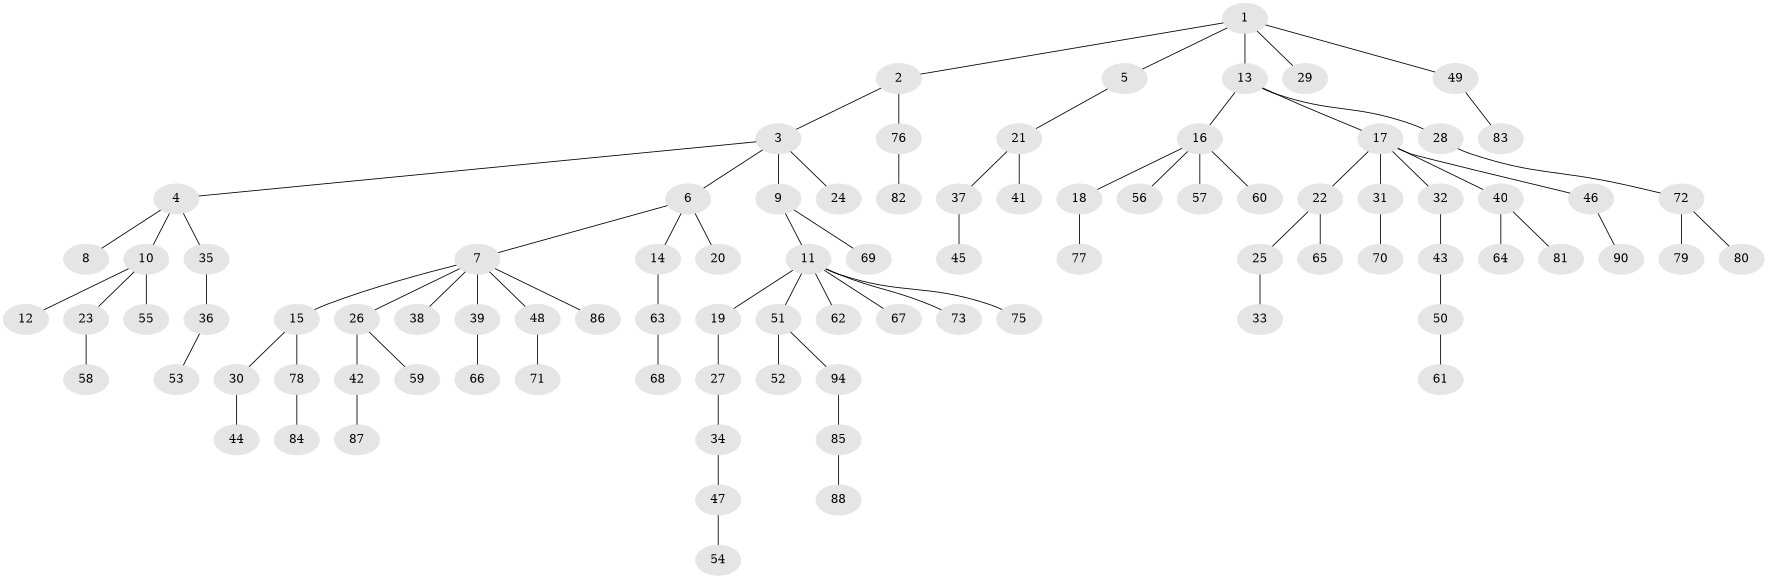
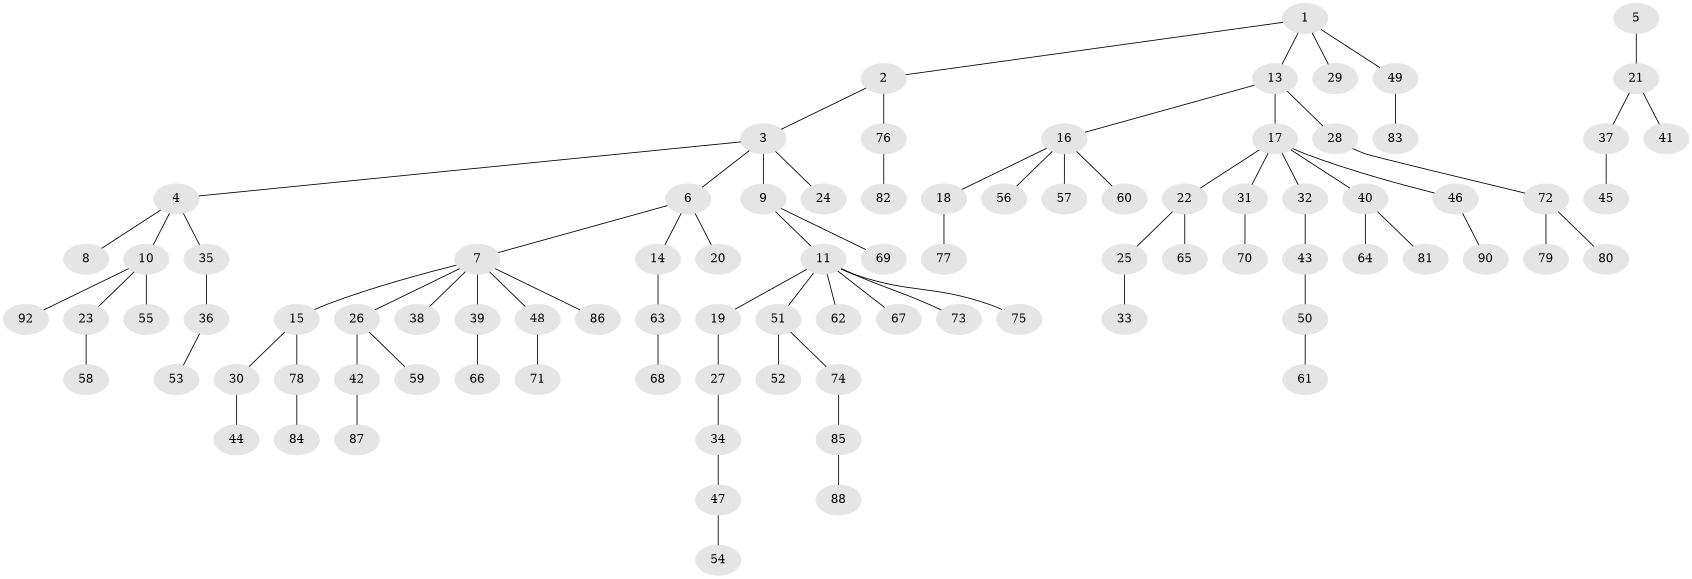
(1185, 48) -> none
(26, 319) -> (26, 319)
(839, 380) -> (839, 380)
